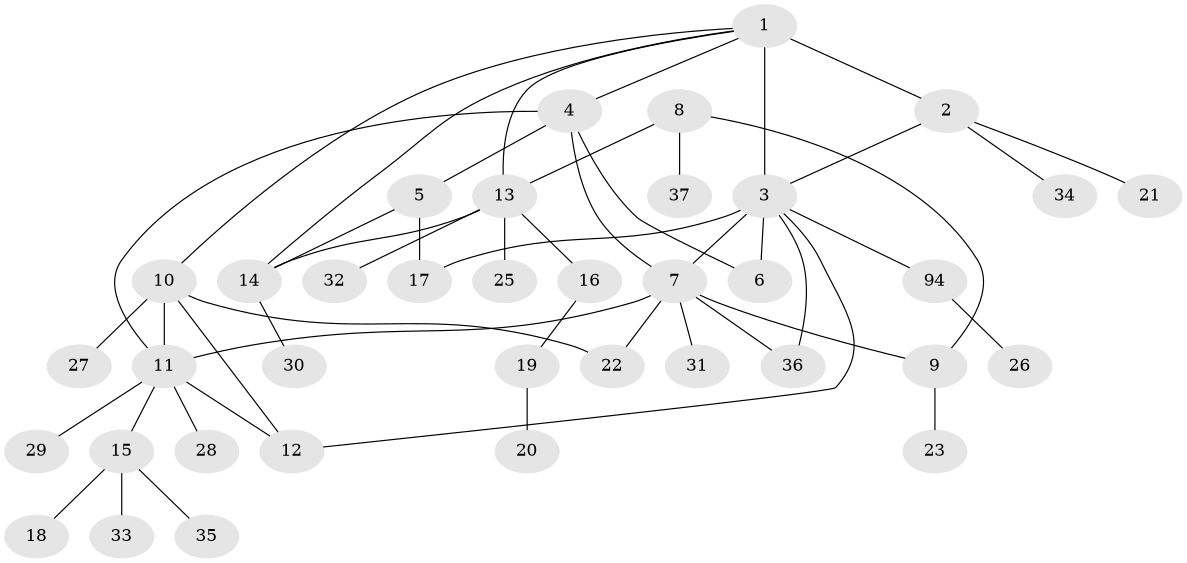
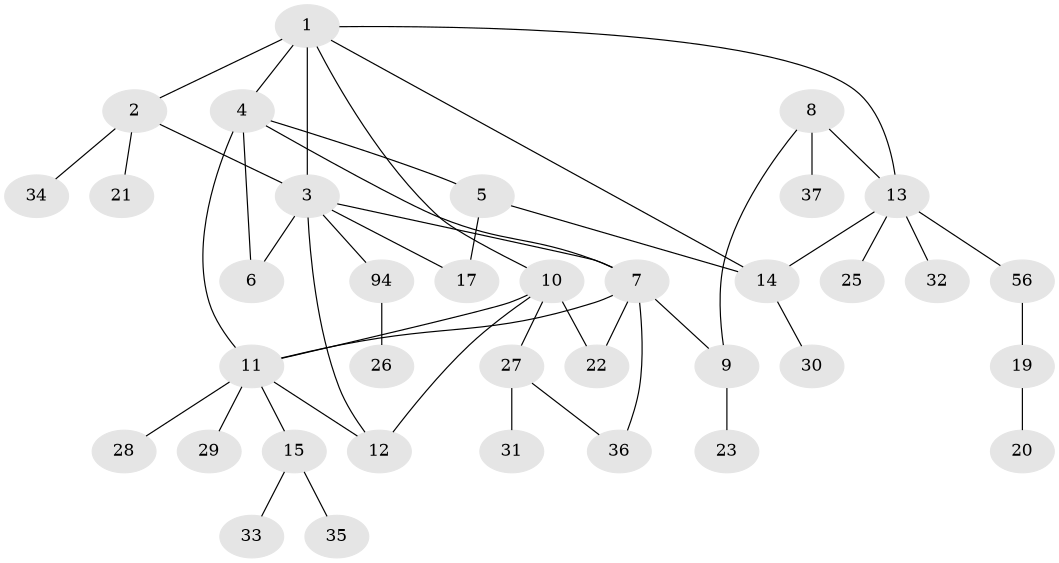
(806, 278) -> (566, 409)
(590, 281) -> (1022, 281)
(686, 324) -> (512, 409)
(37, 537) -> none
